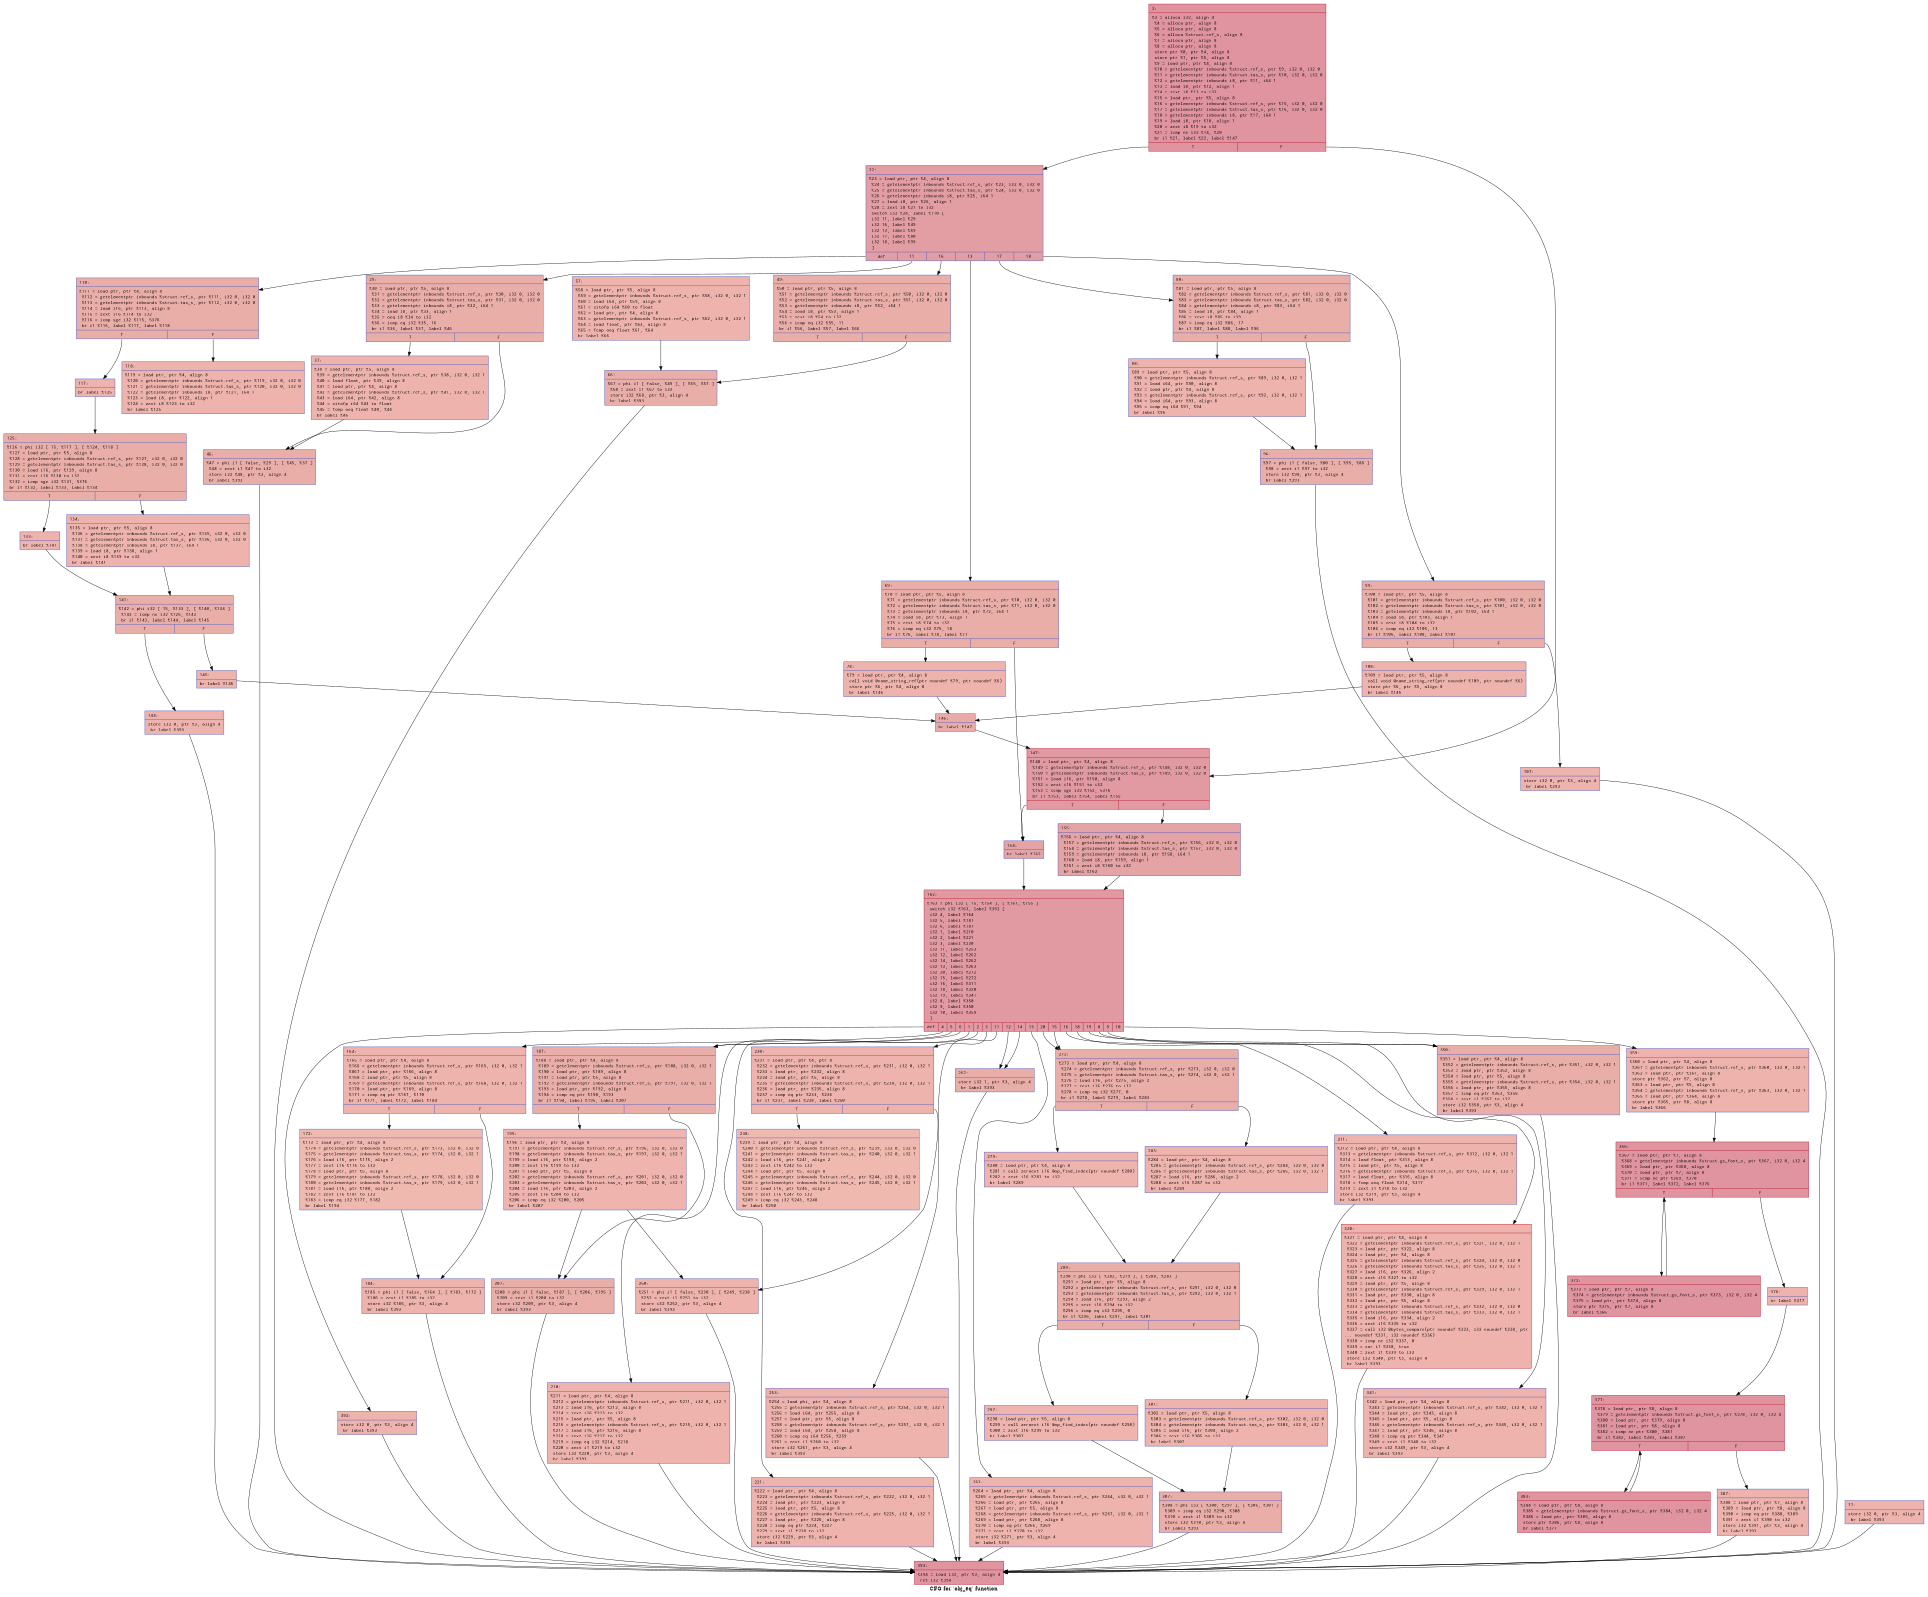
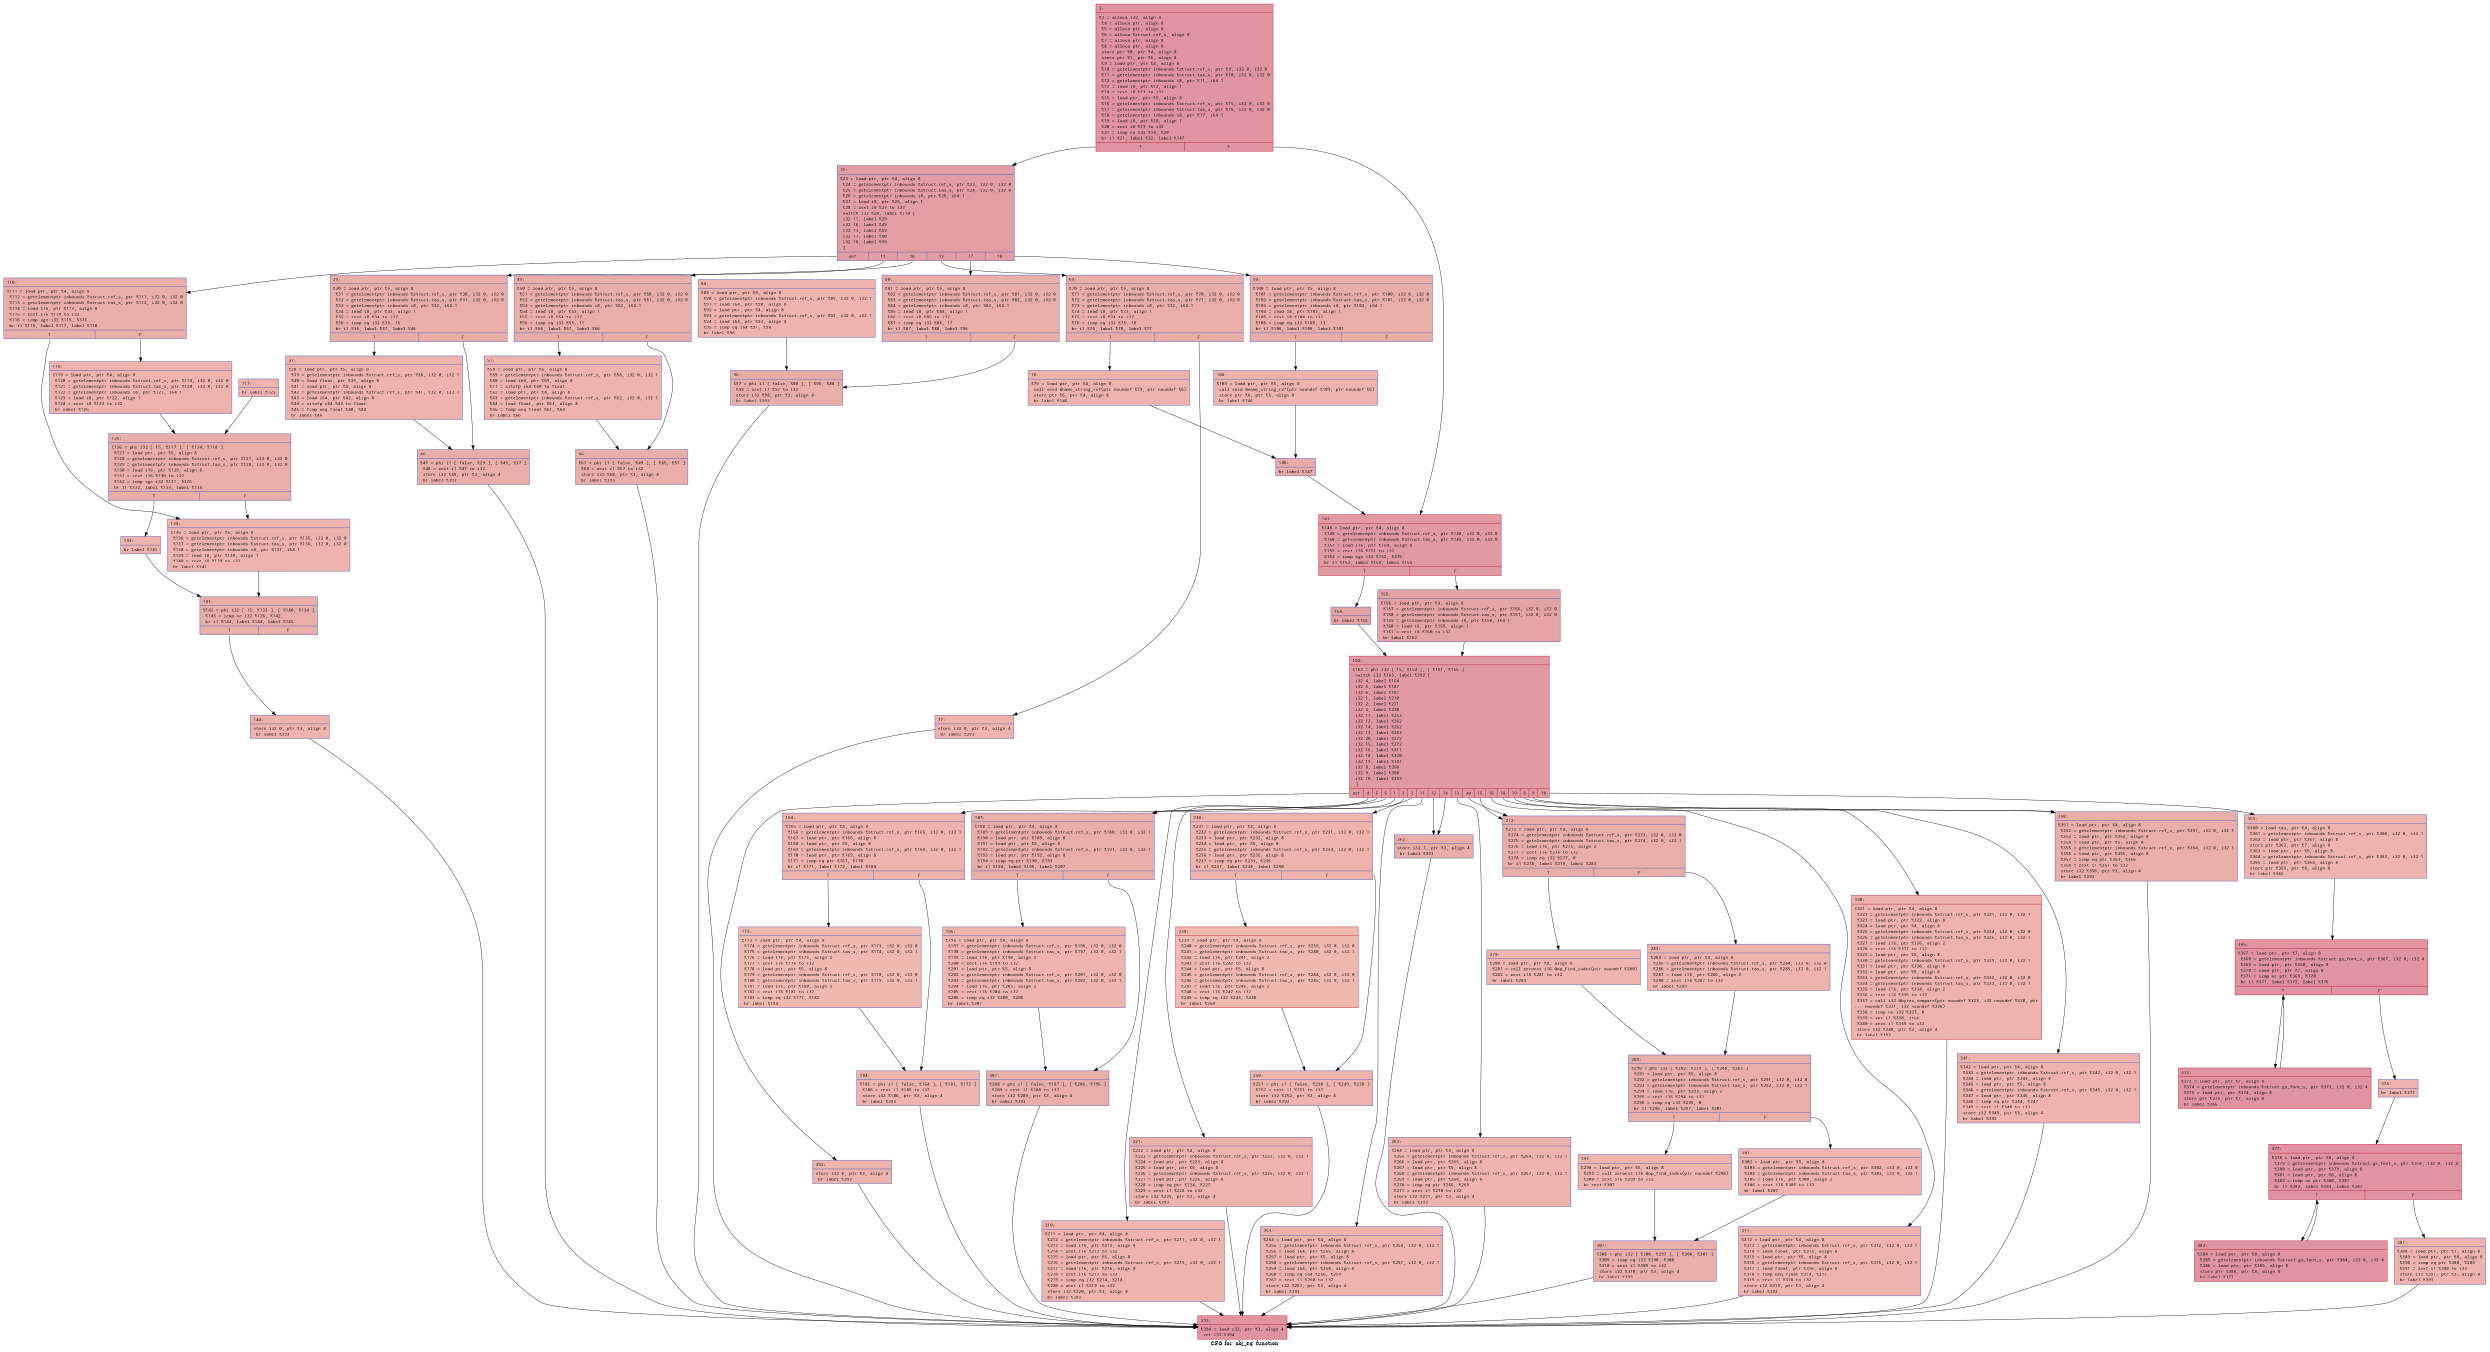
(614, 307) -> (526, 386)
(400, 317) -> (366, 317)
(1208, 317) -> (918, 317)
none -> (558, 347)
(1217, 348) -> none
(117, 359) -> (65, 463)
none -> (166, 422)
(217, 679) -> none
(1017, 738) -> (1196, 576)
(1560, 779) -> none
(793, 1060) -> (1235, 826)
(1671, 1061) -> (2289, 828)
(392, 1071) -> (831, 838)
(828, 1170) -> (1267, 967)
(654, 1243) -> (1293, 1037)
(811, 1401) -> (1305, 1240)
(1194, 1430) -> (1787, 1179)
(1005, 1436) -> (1598, 1185)
